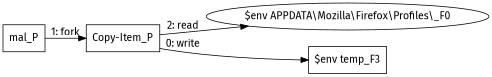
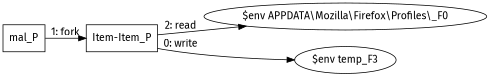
(123, 38) -> (122, 38)
(348, 60) -> (345, 60)
